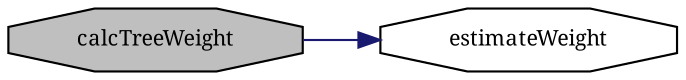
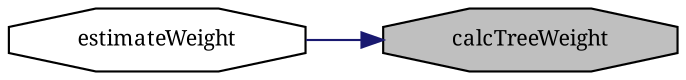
(331, 40) -> (334, 40)
